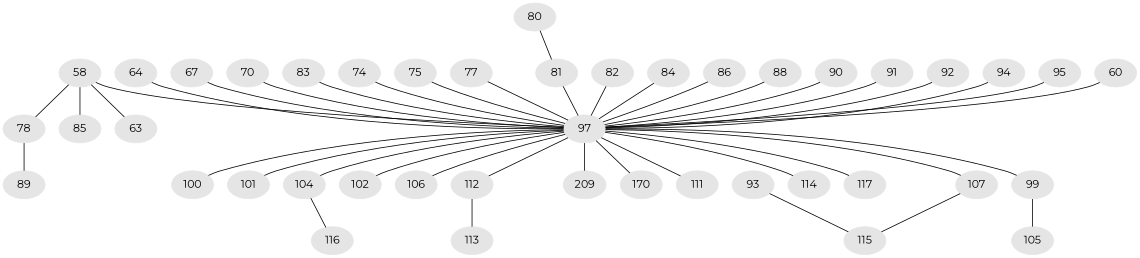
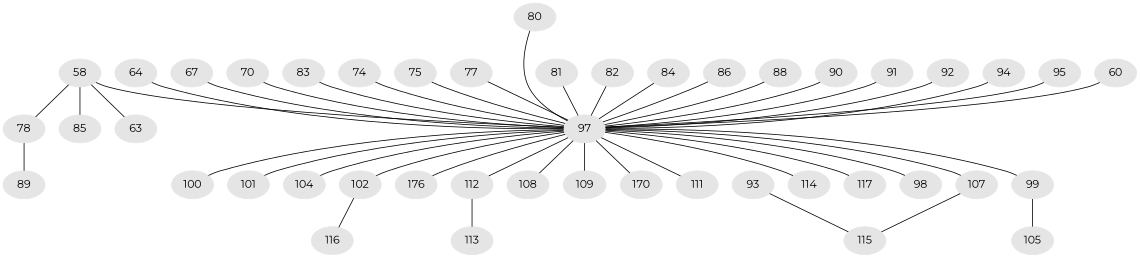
(546, 45) -> (528, 85)
(416, 185) -> (416, 185)
none -> (528, 185)
(585, 185) -> (585, 185)
none -> (921, 185)
(318, 213) -> (346, 213)
